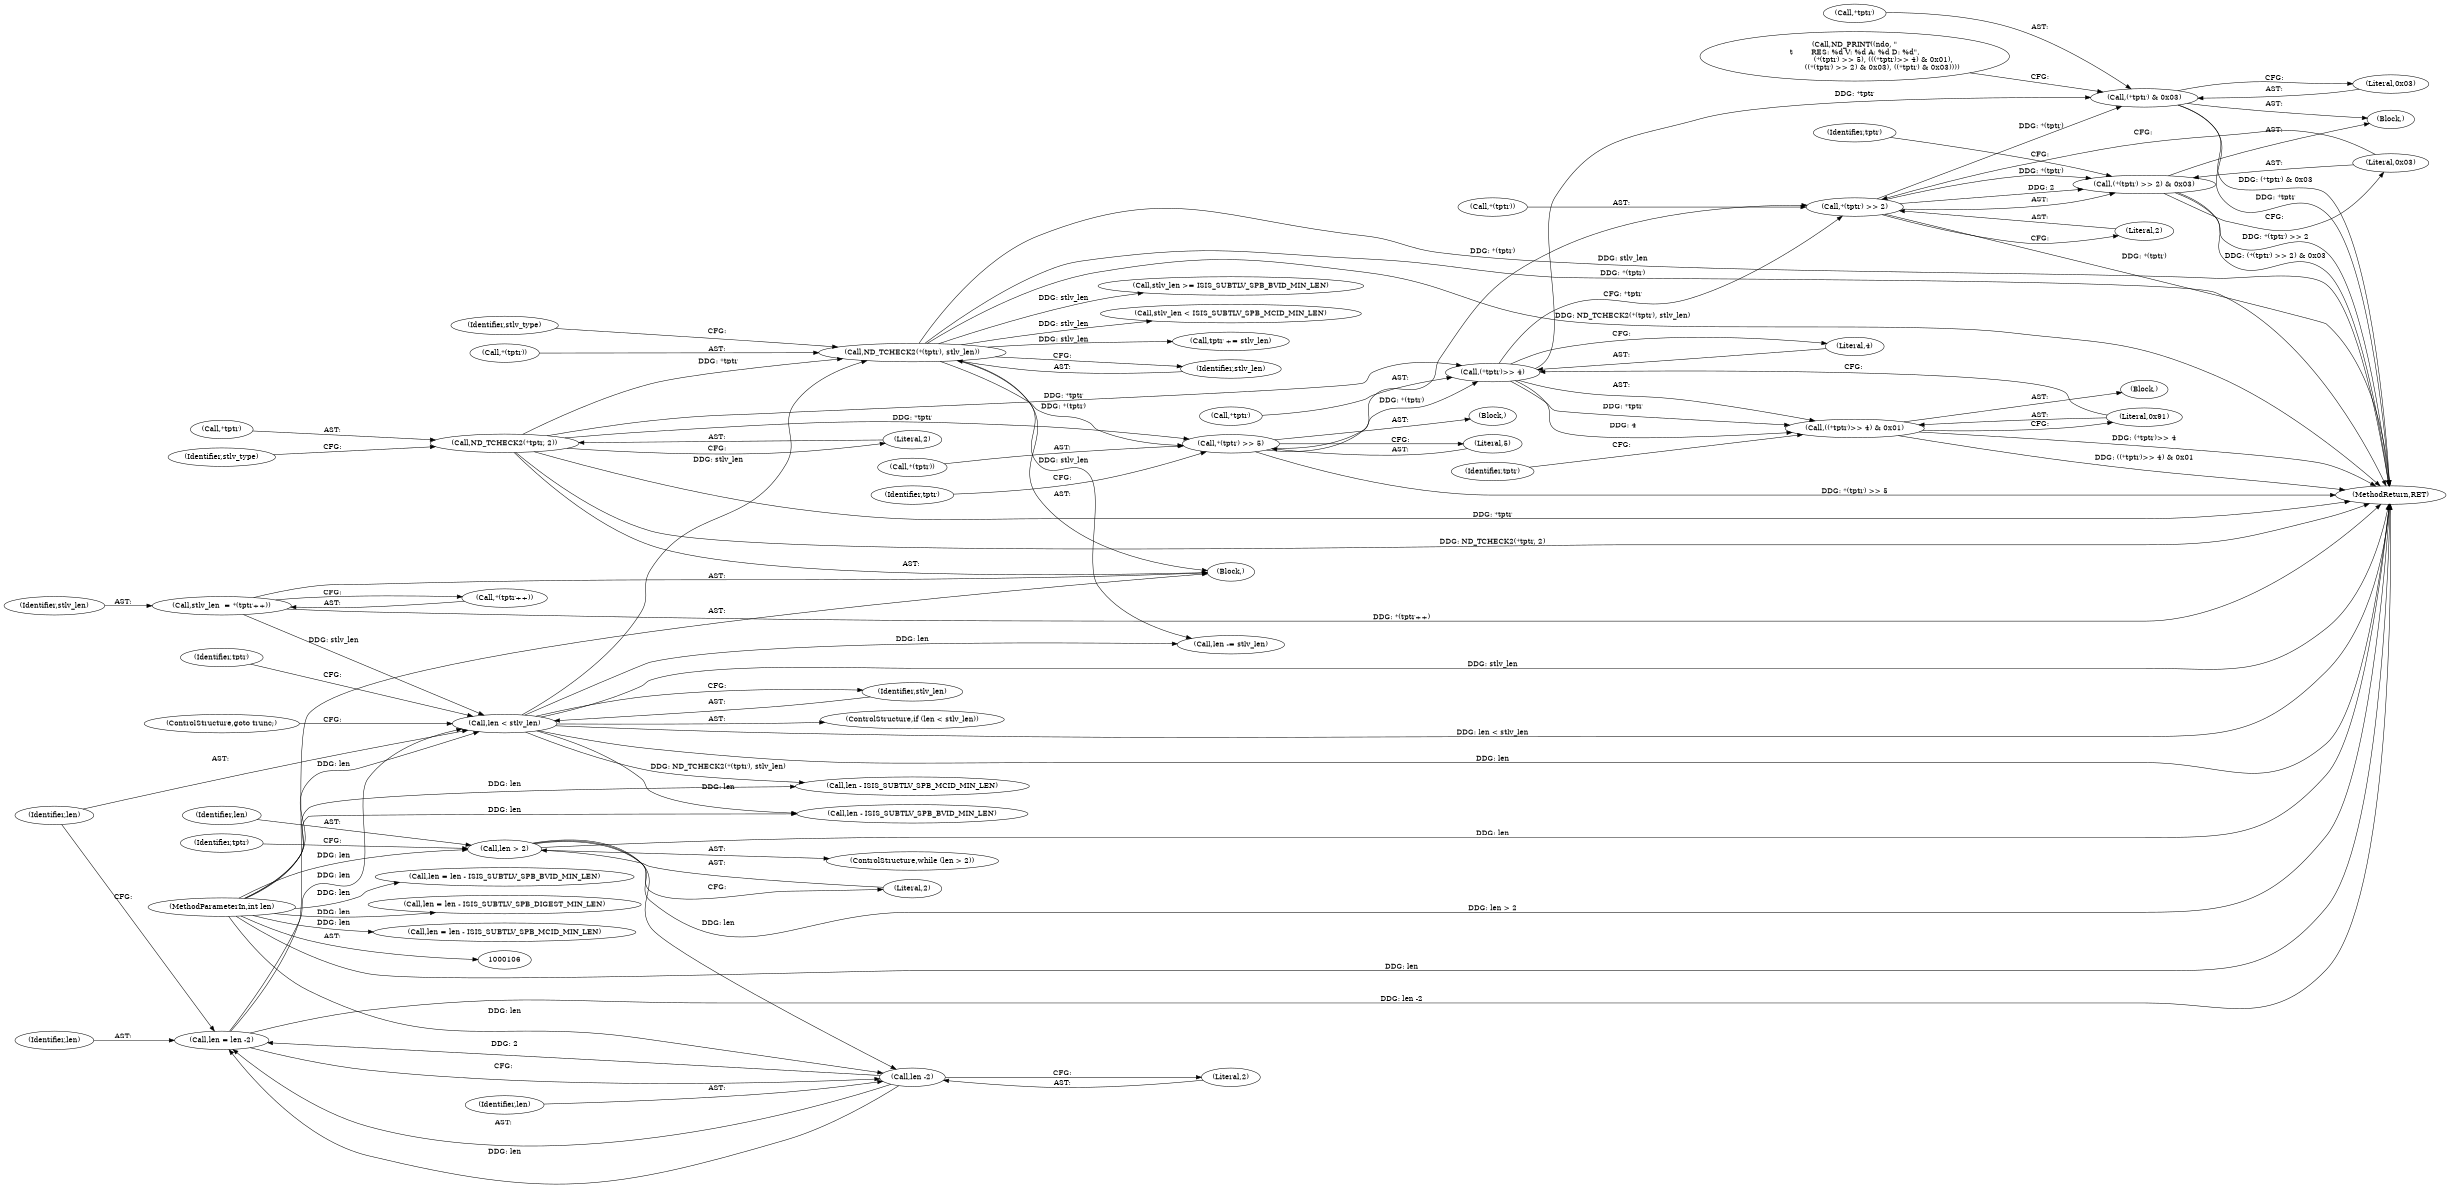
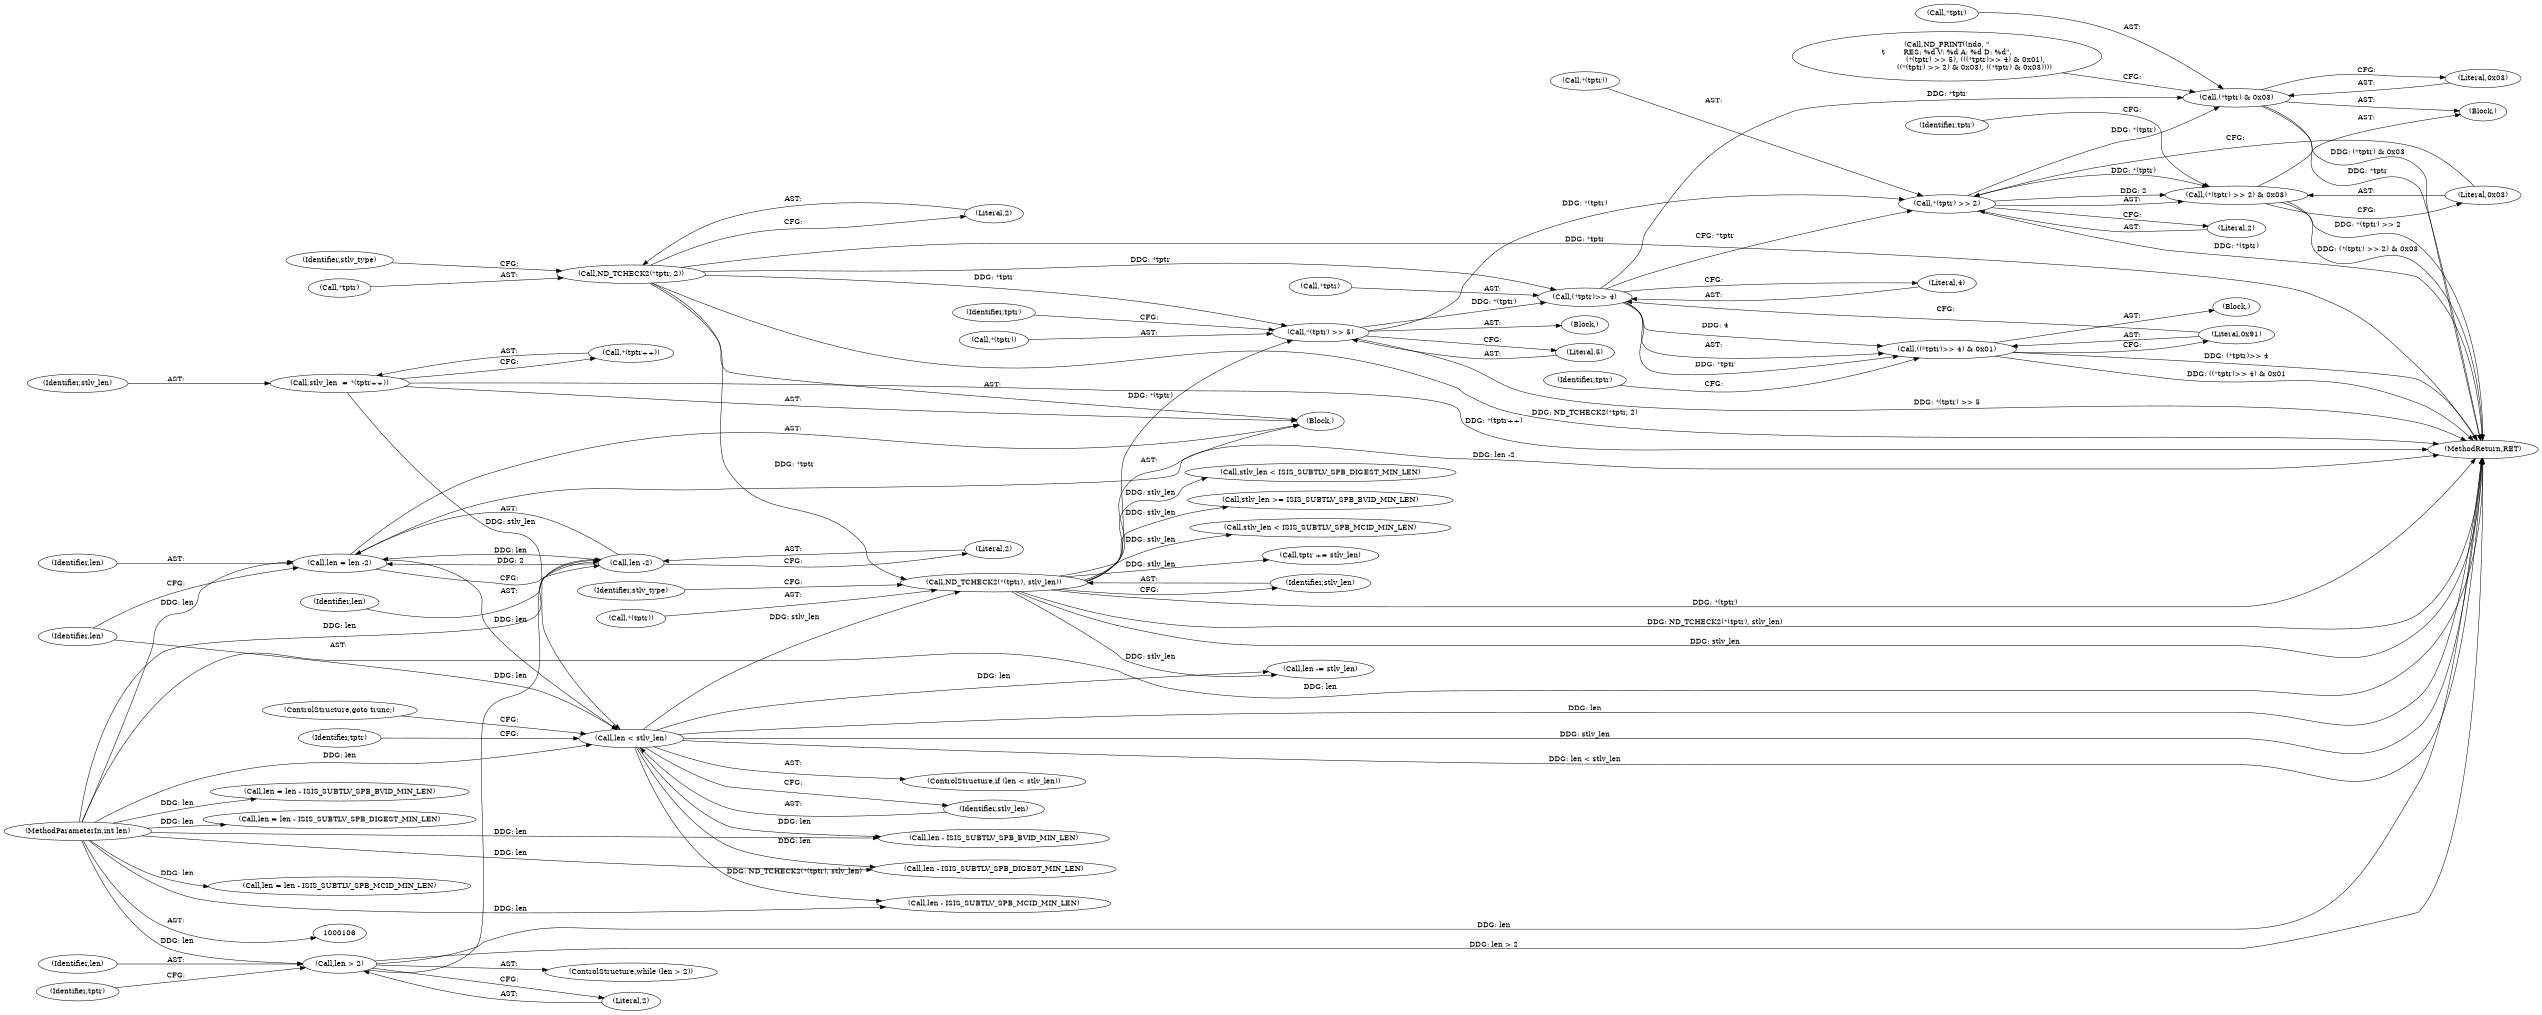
none -> (1320, 473)
none -> (150, 653)
none -> (994, 869)
